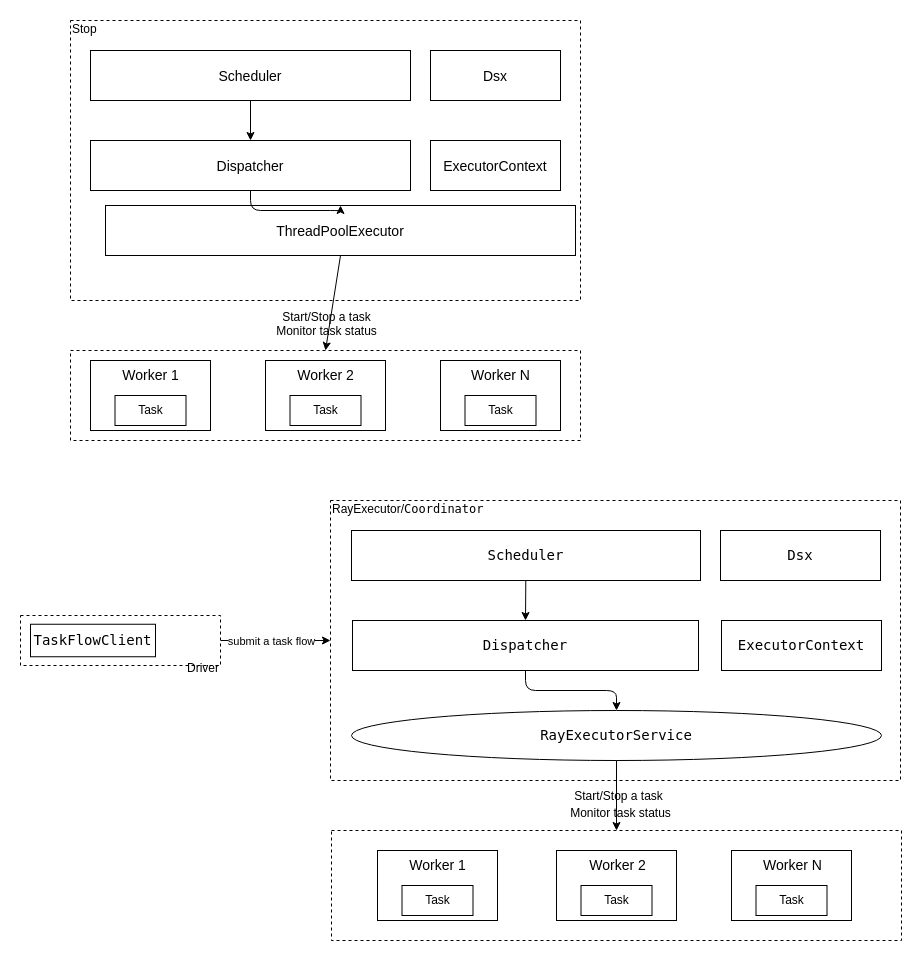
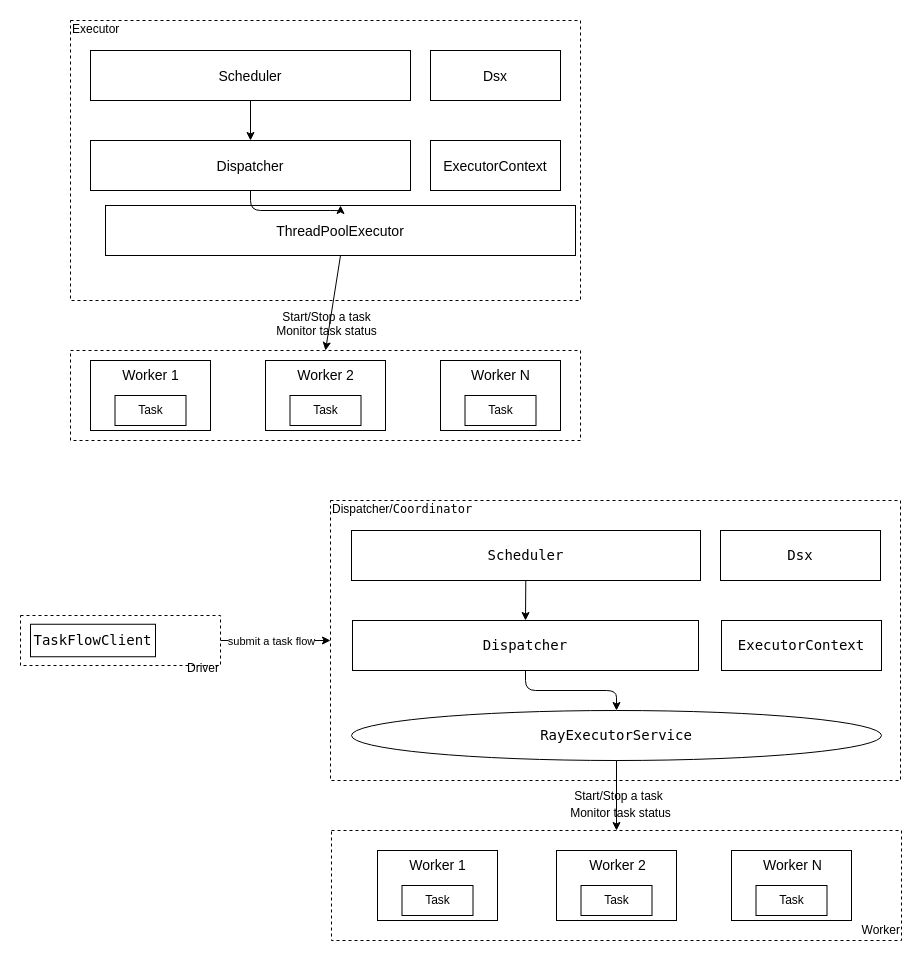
(86, 30) -> (99, 30)
(408, 510) -> (403, 510)
none -> (877, 931)
